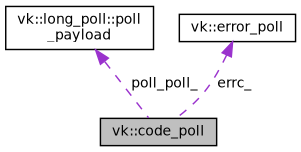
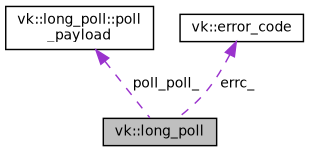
(237, 28) -> (242, 28)
(159, 132) -> (160, 132)
